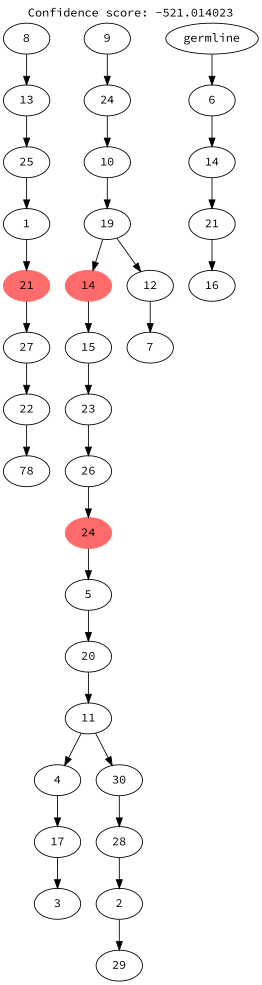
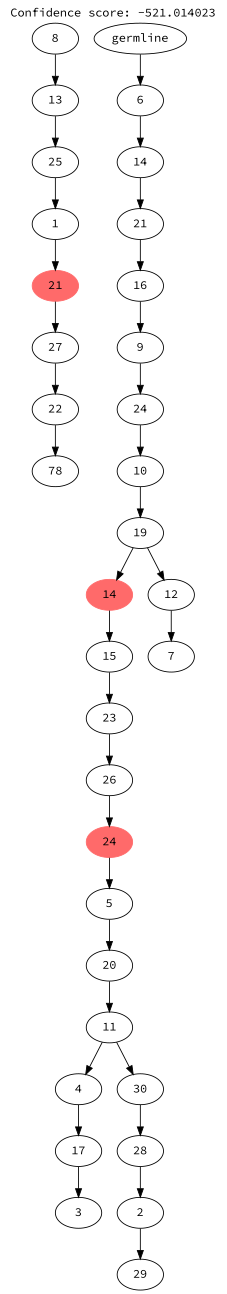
none -> (140, 313)
